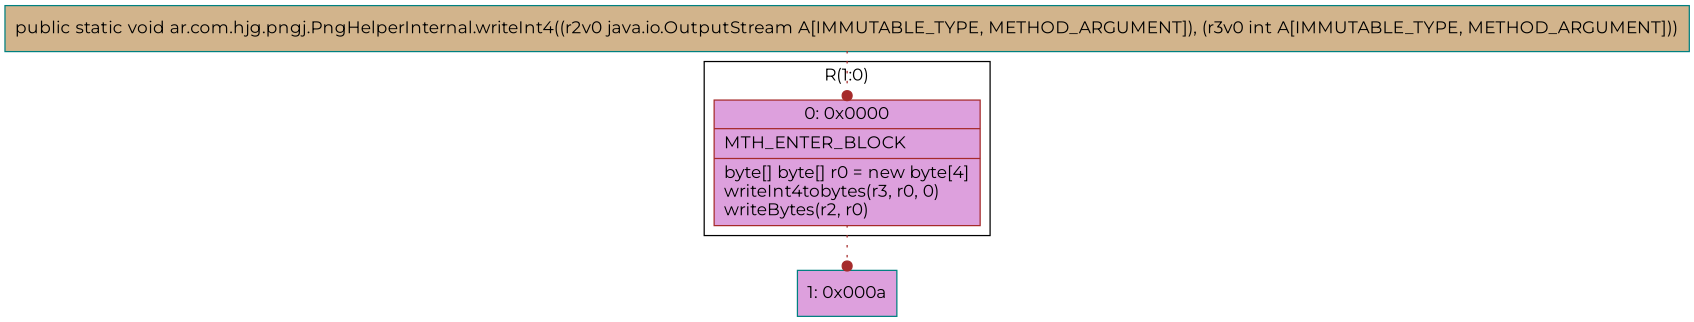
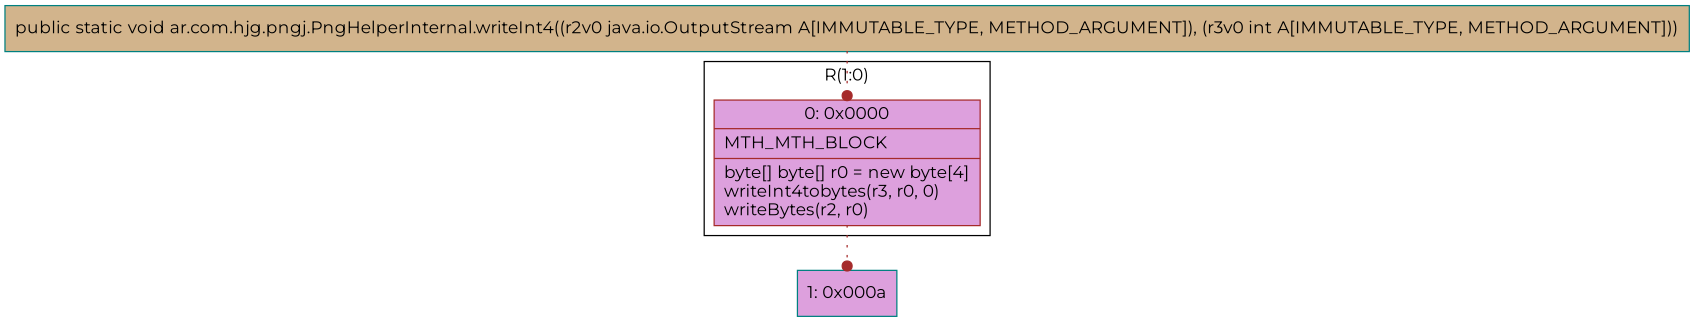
(815, 143) -> (806, 143)
